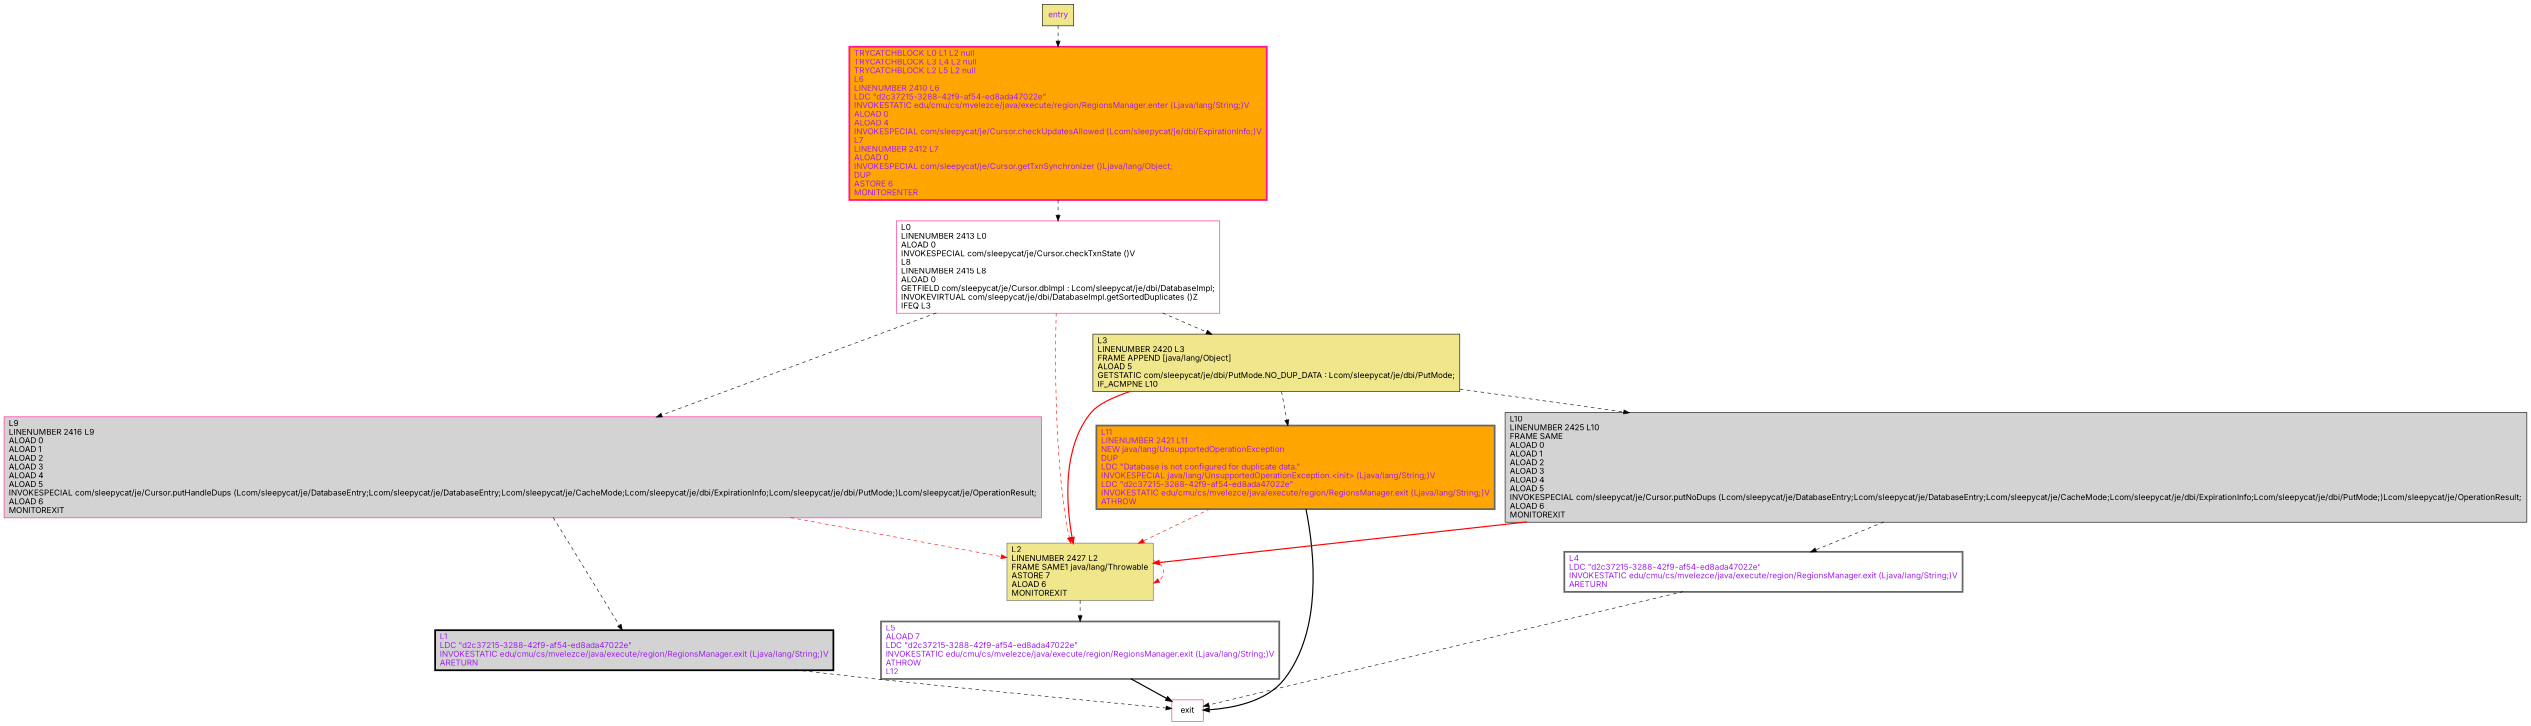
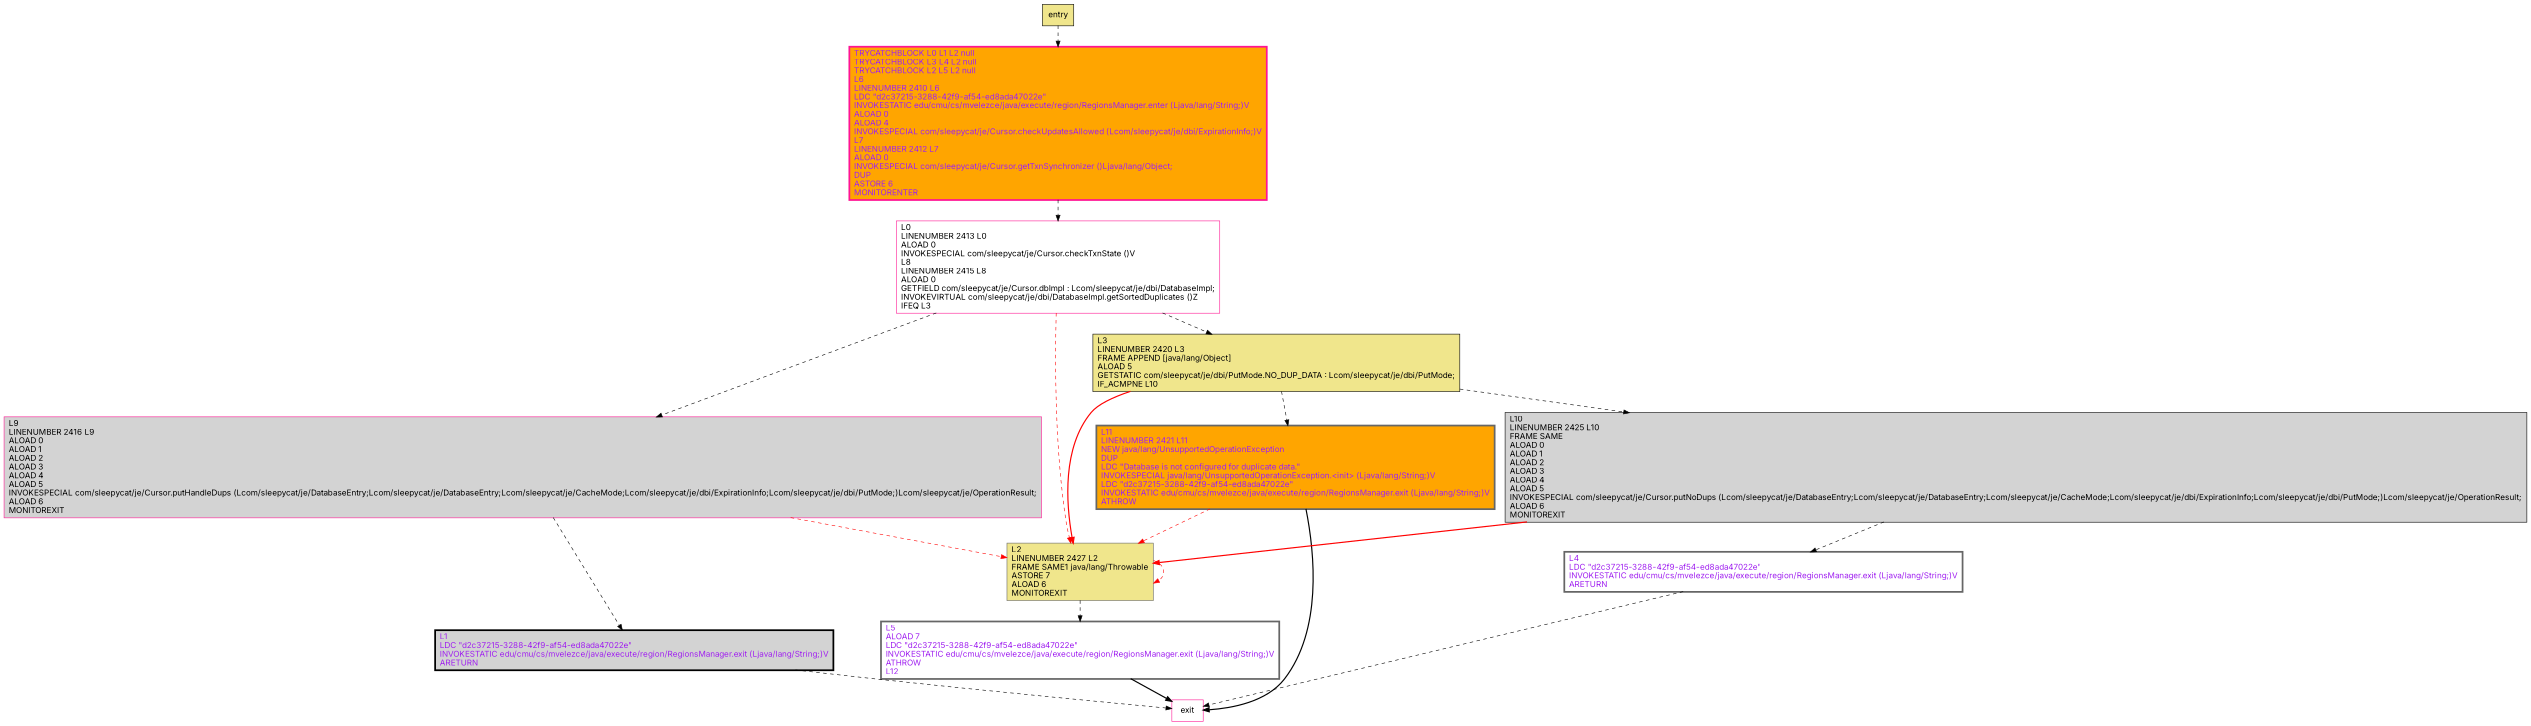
(1058, 15) -> (1058, 15)
